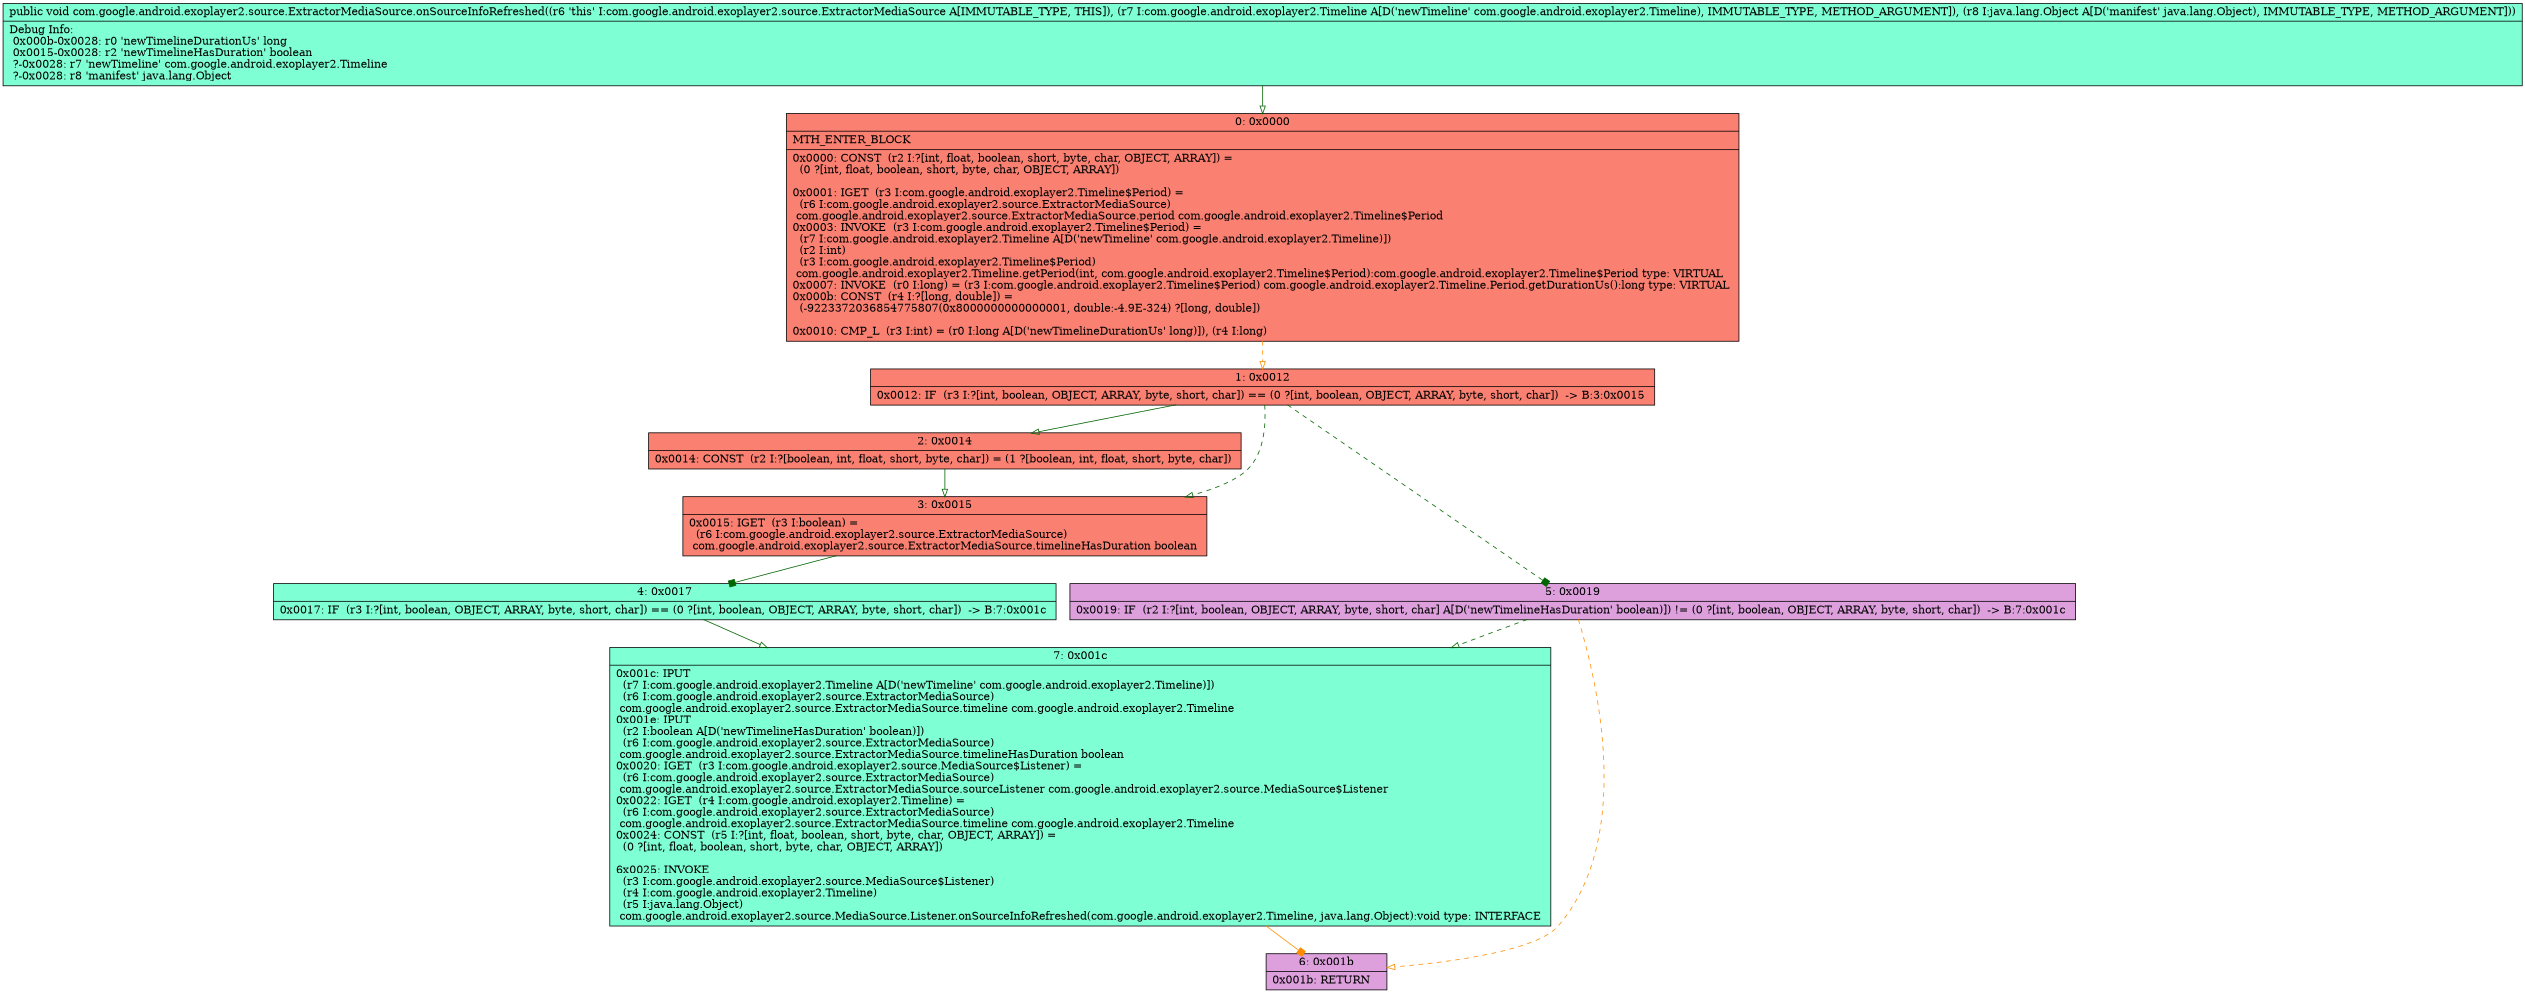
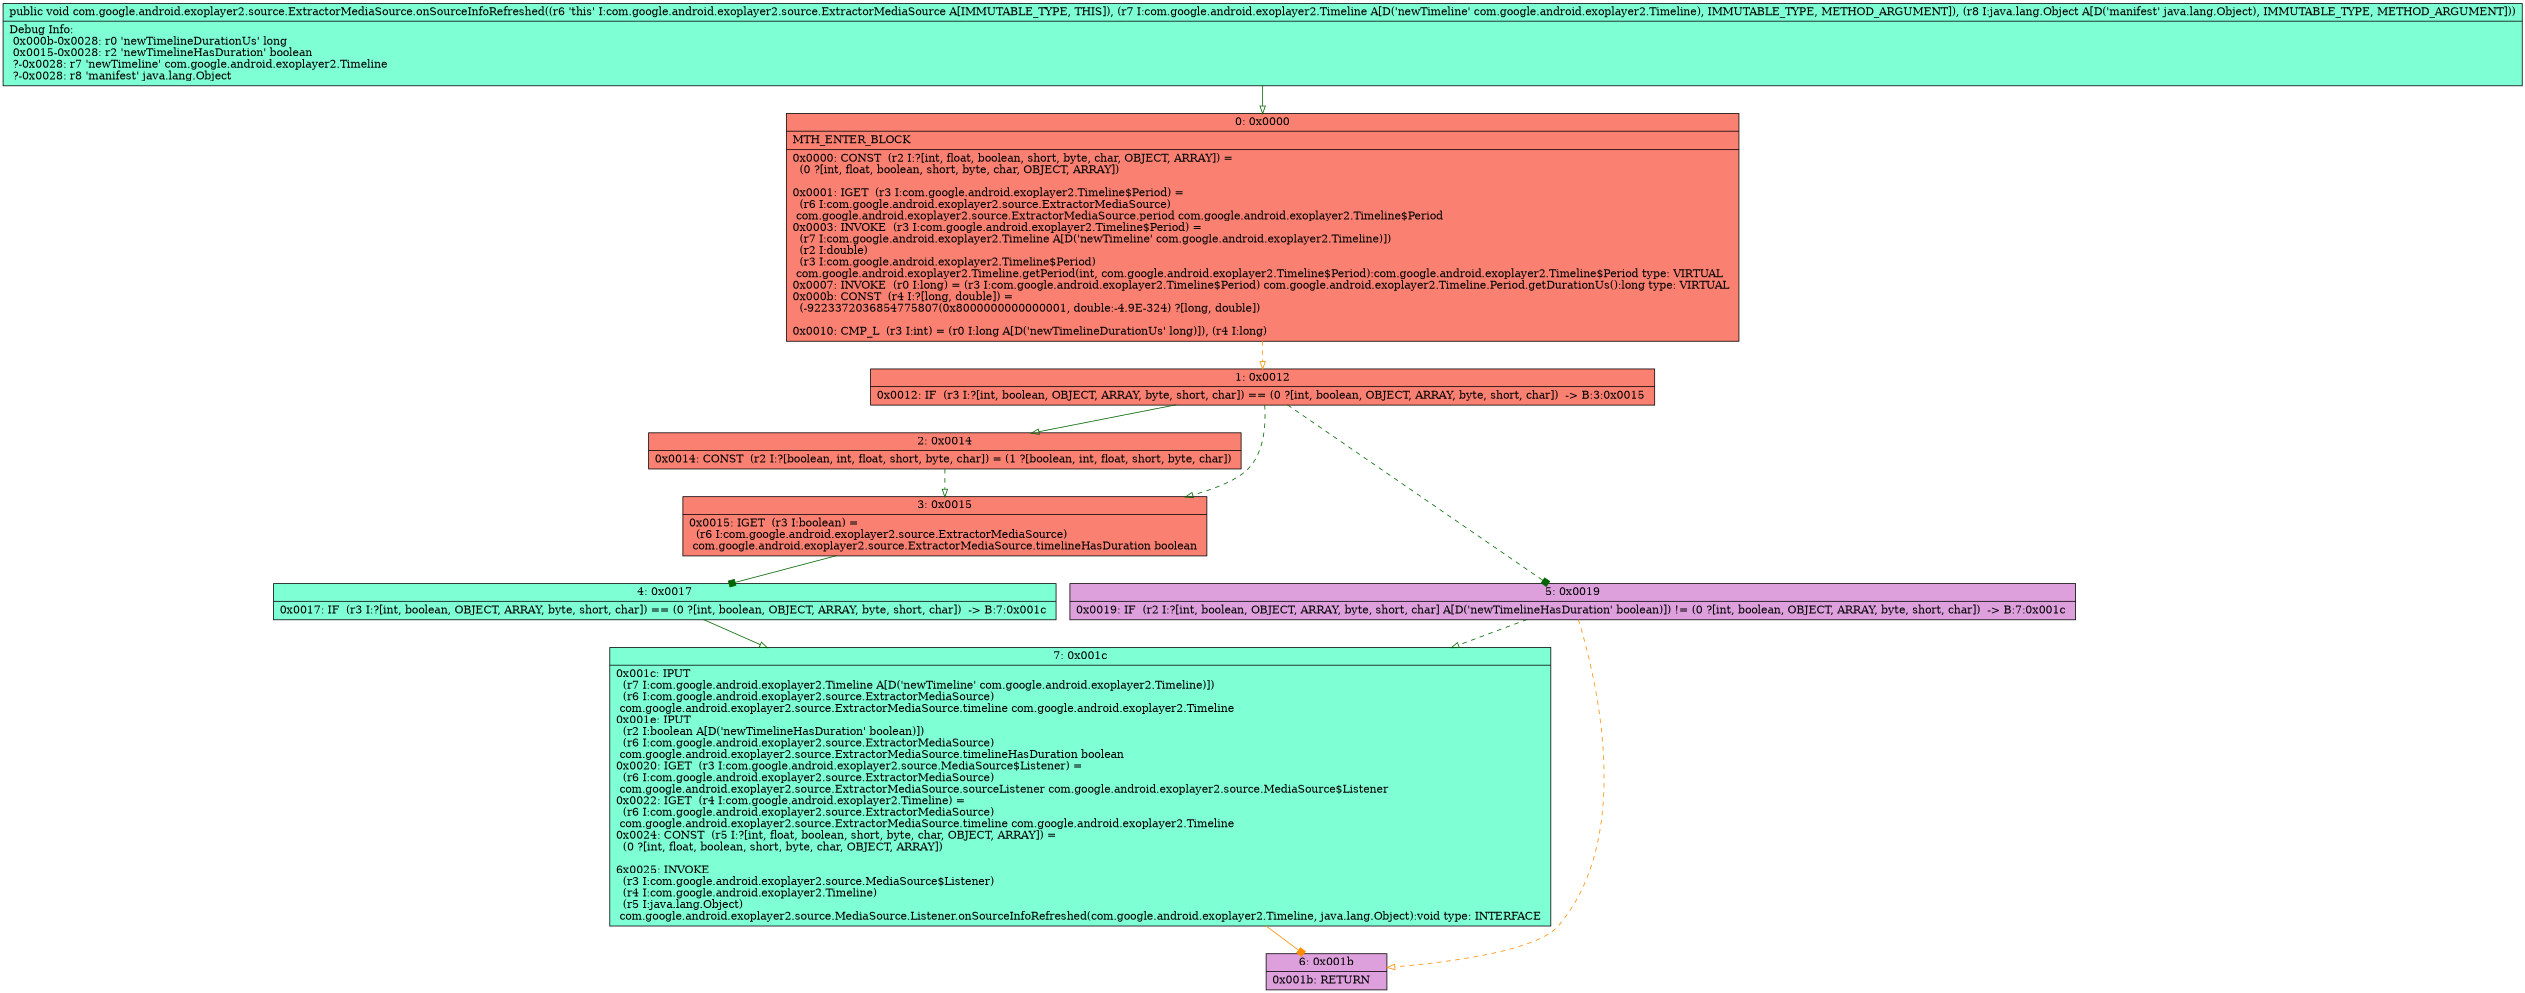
(819, 251) -> (830, 251)
(945, 479) -> (945, 479)
